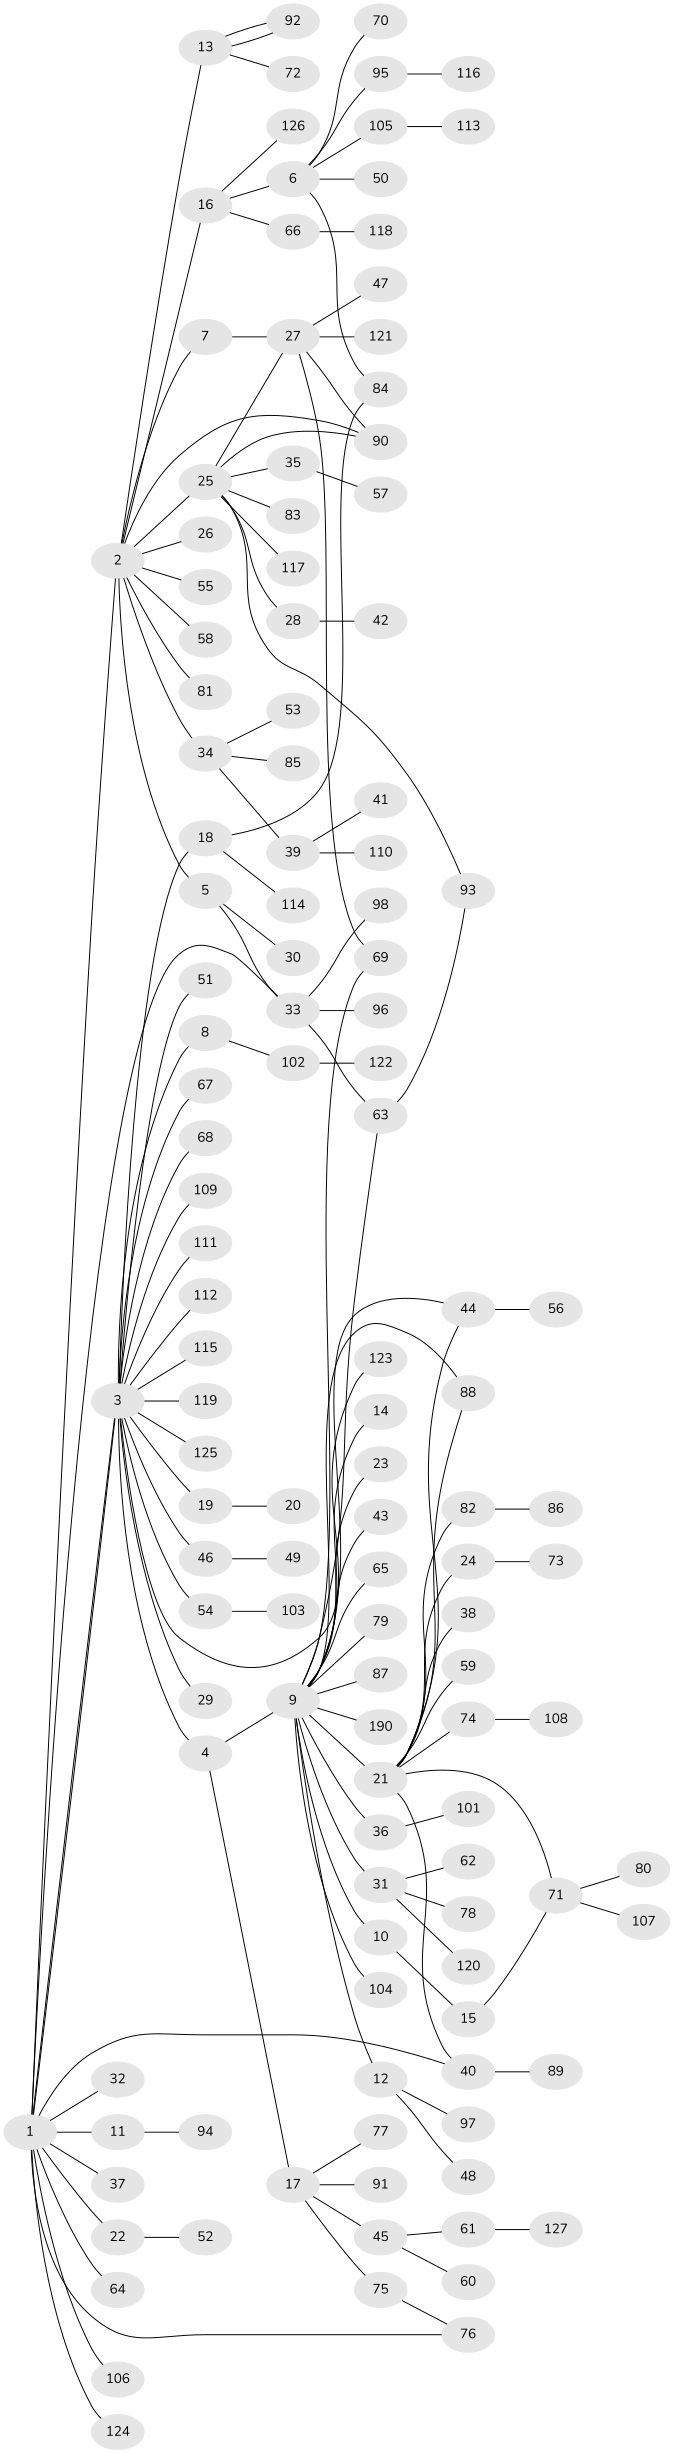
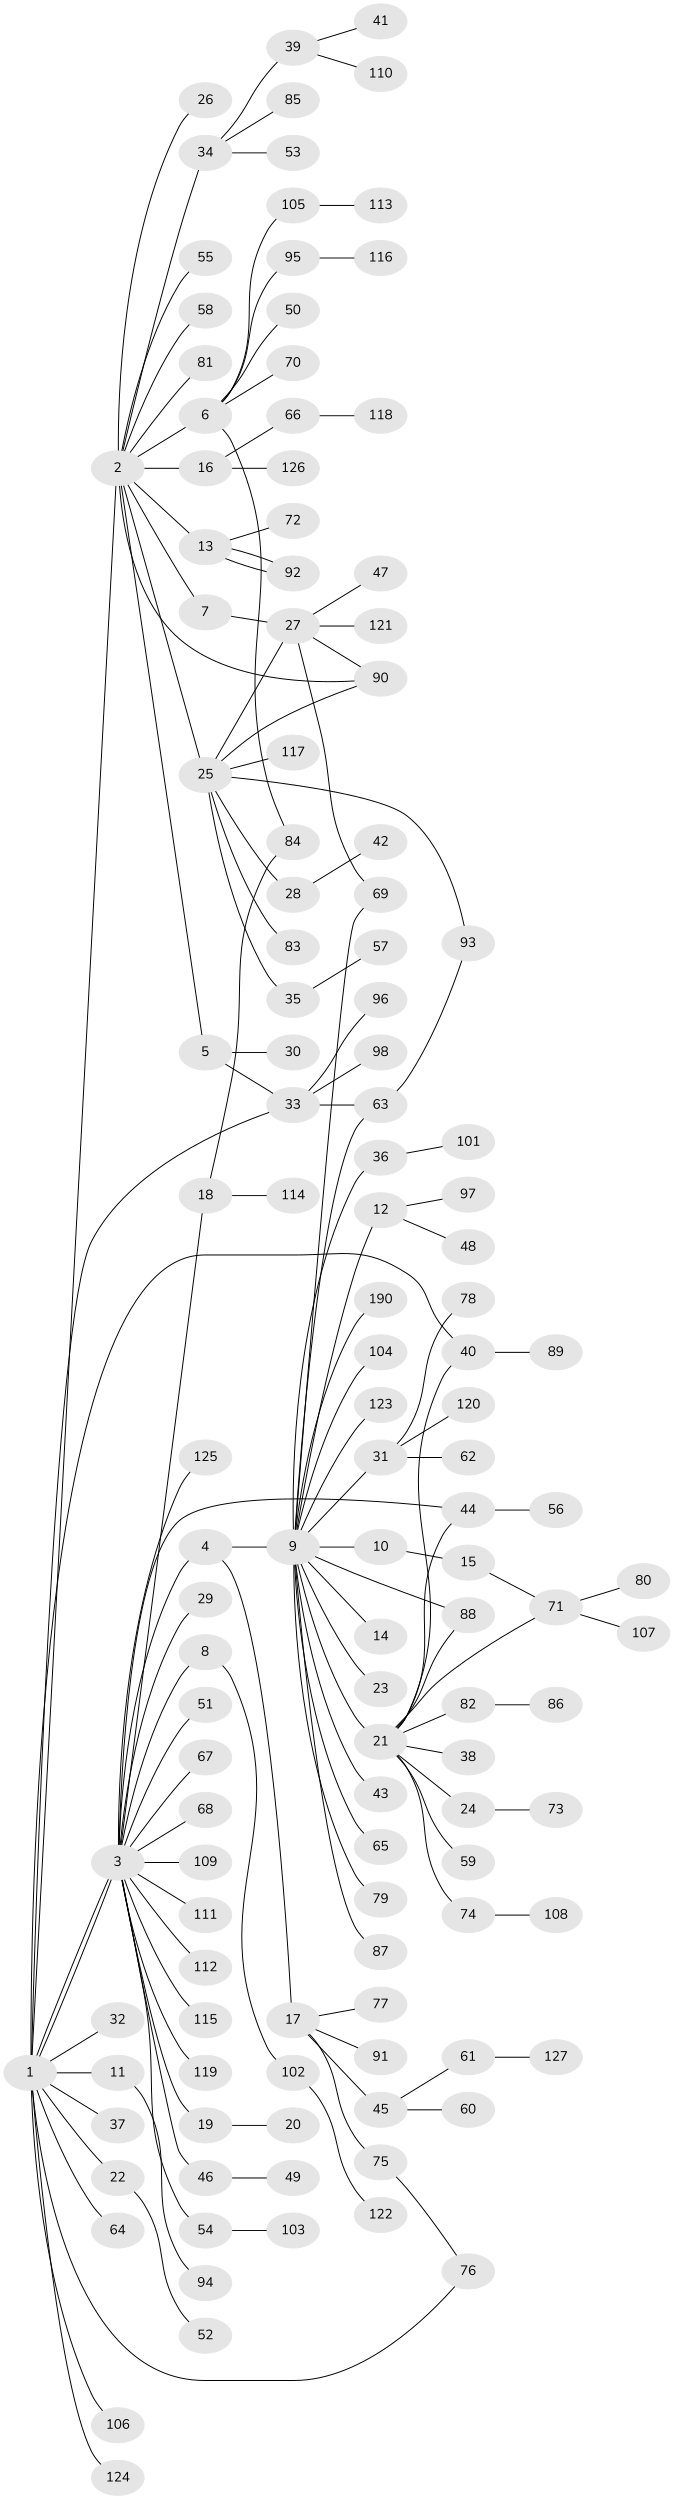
(249, 192) -> (162, 442)
